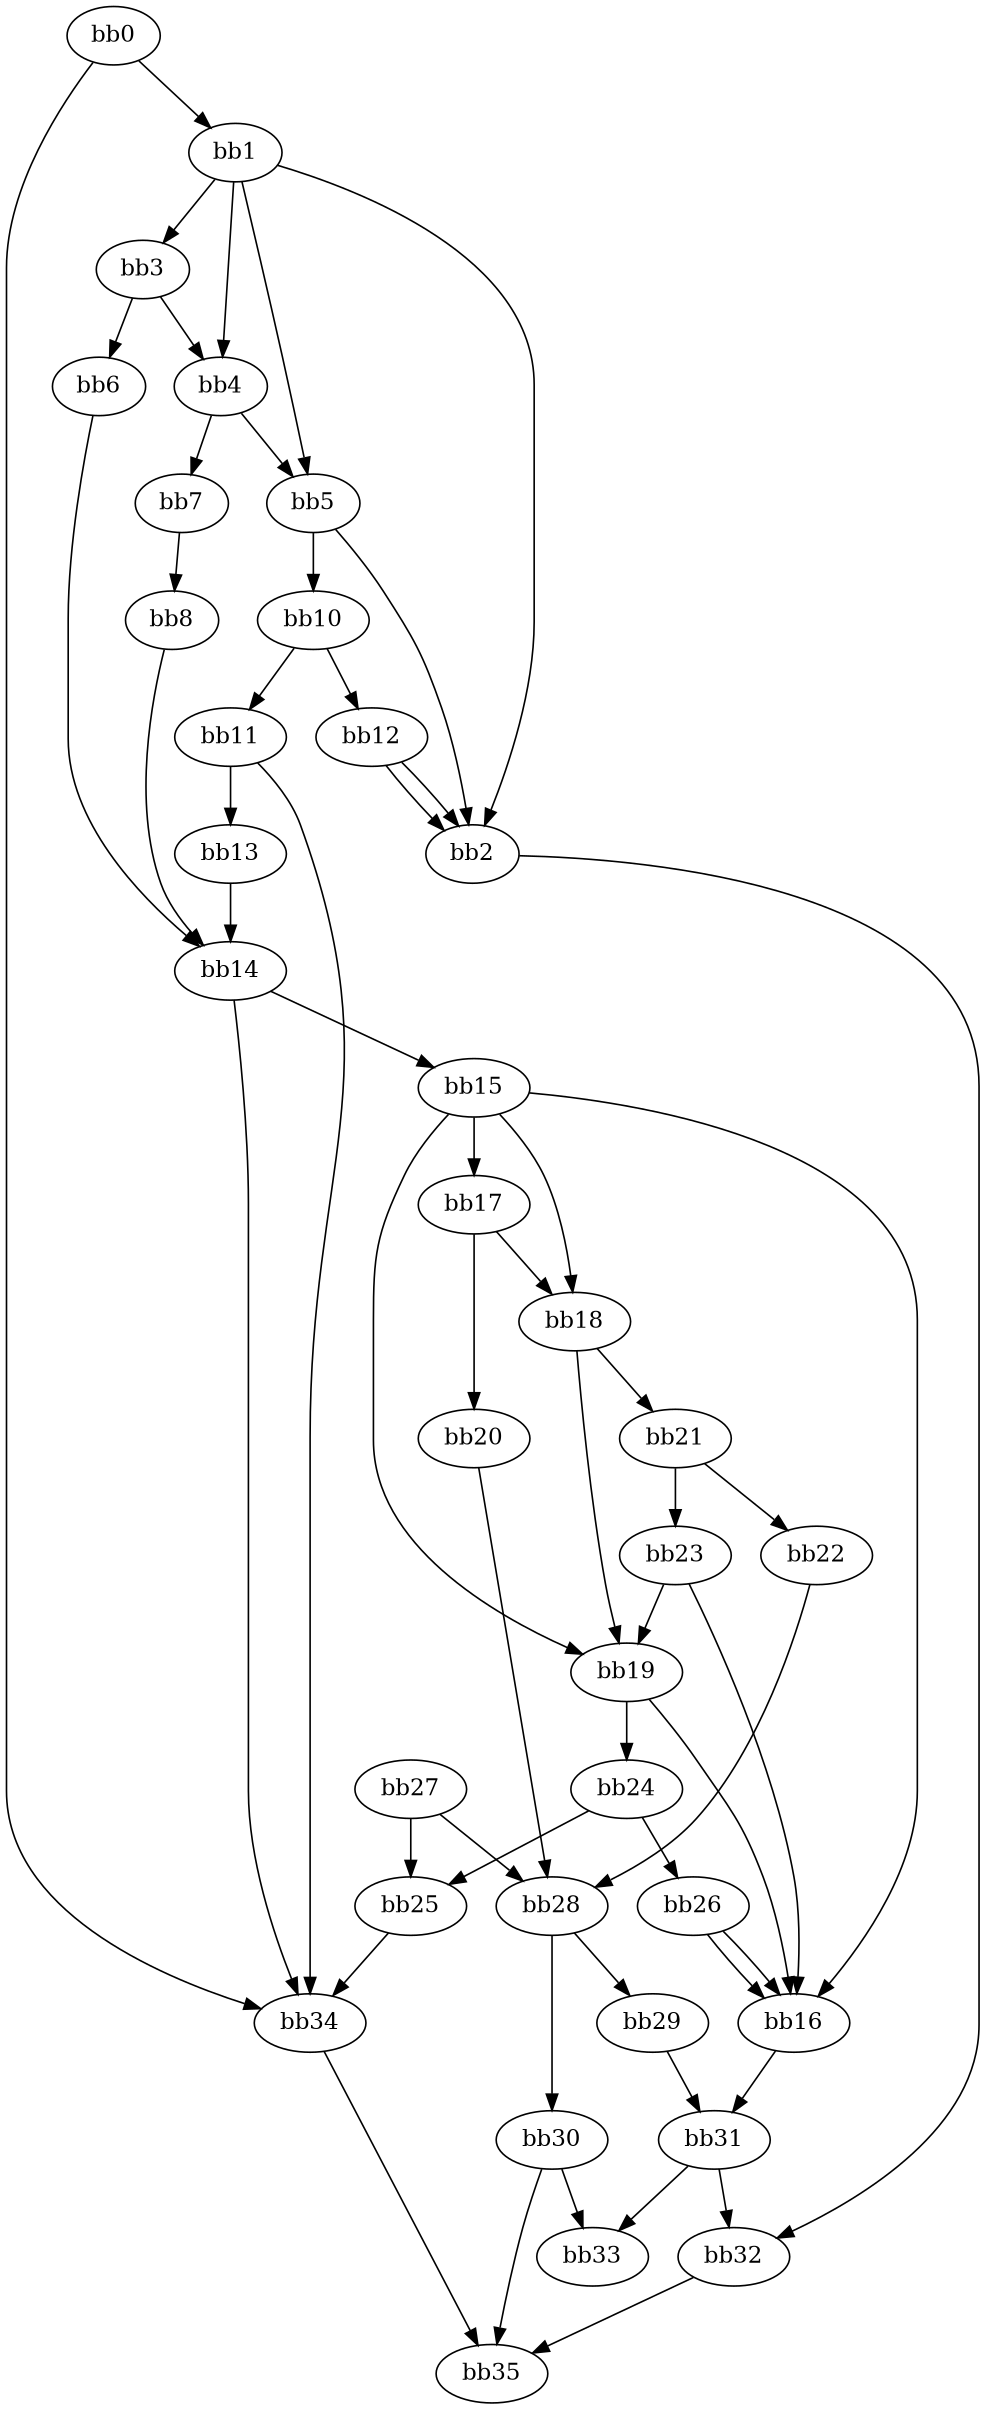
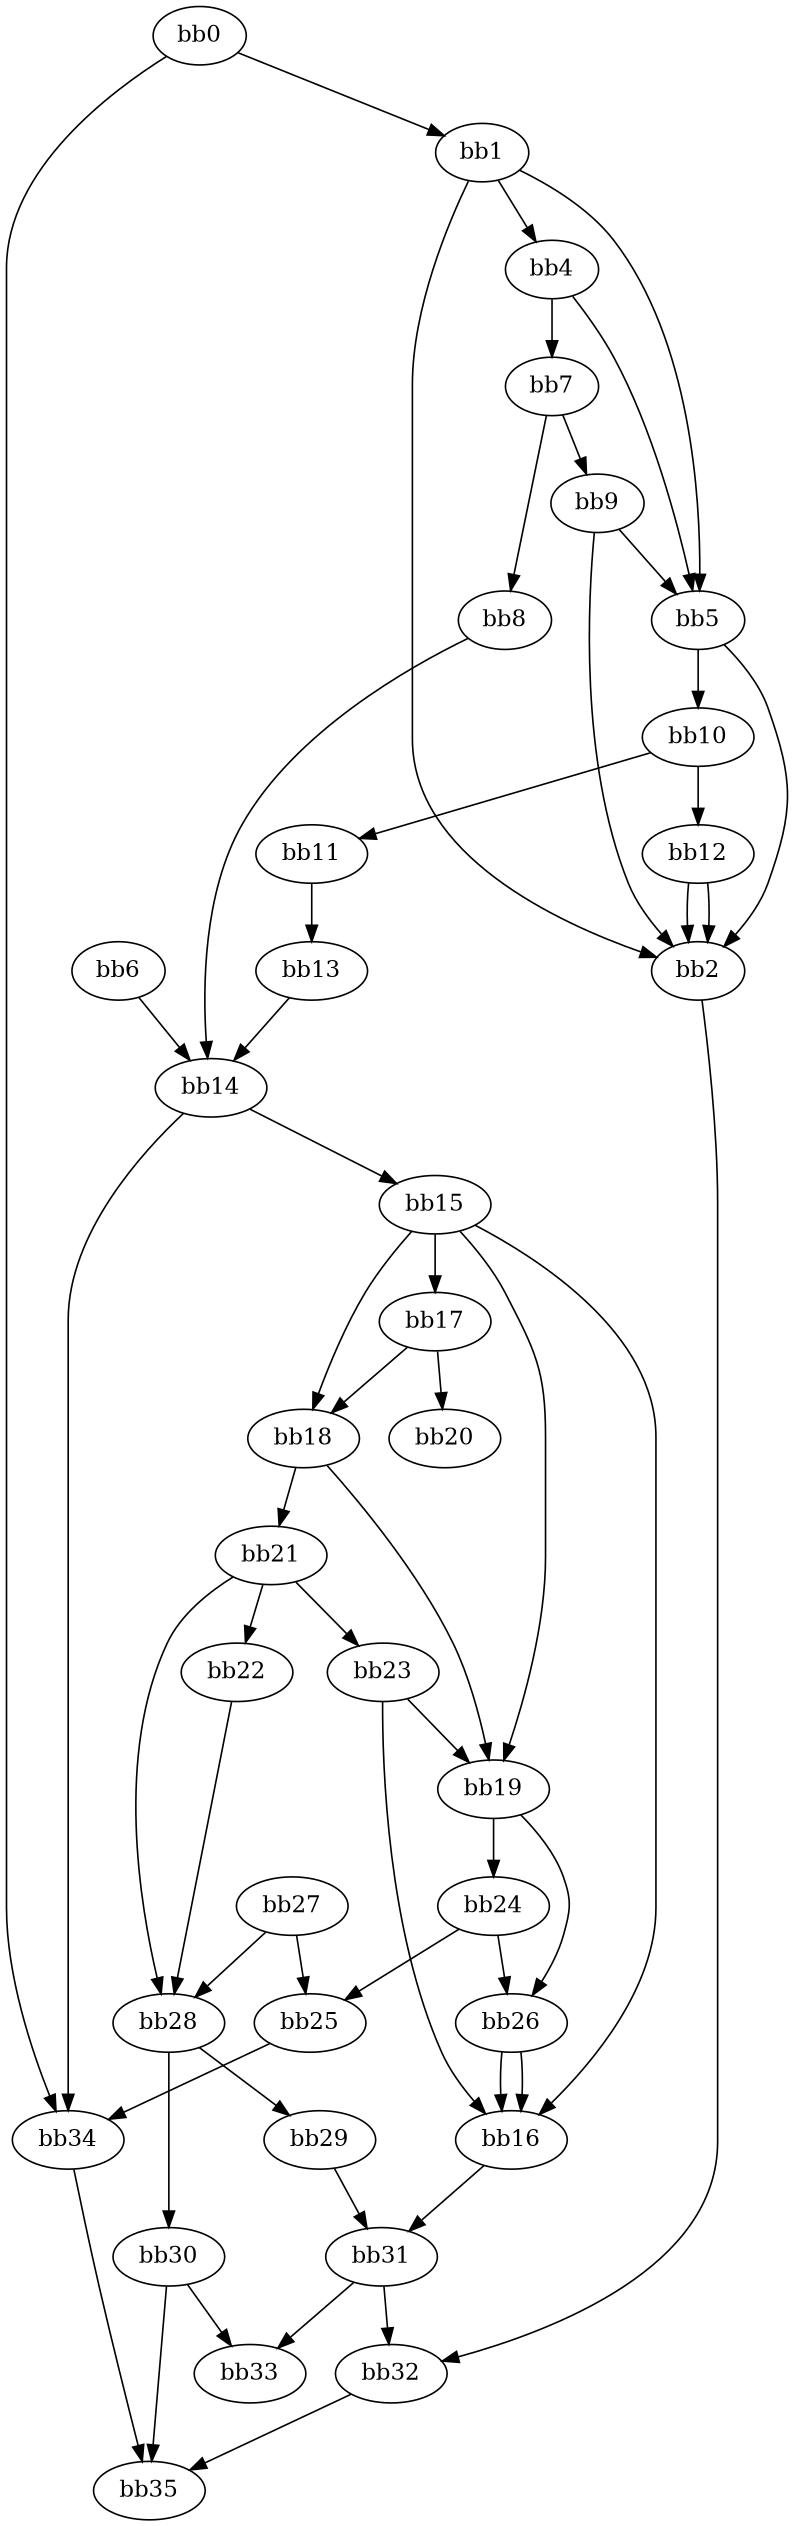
(143, 270) -> none
none -> (597, 503)
(313, 1360) -> none
(512, 1664) -> (138, 1762)
(741, 1827) -> (568, 1894)
